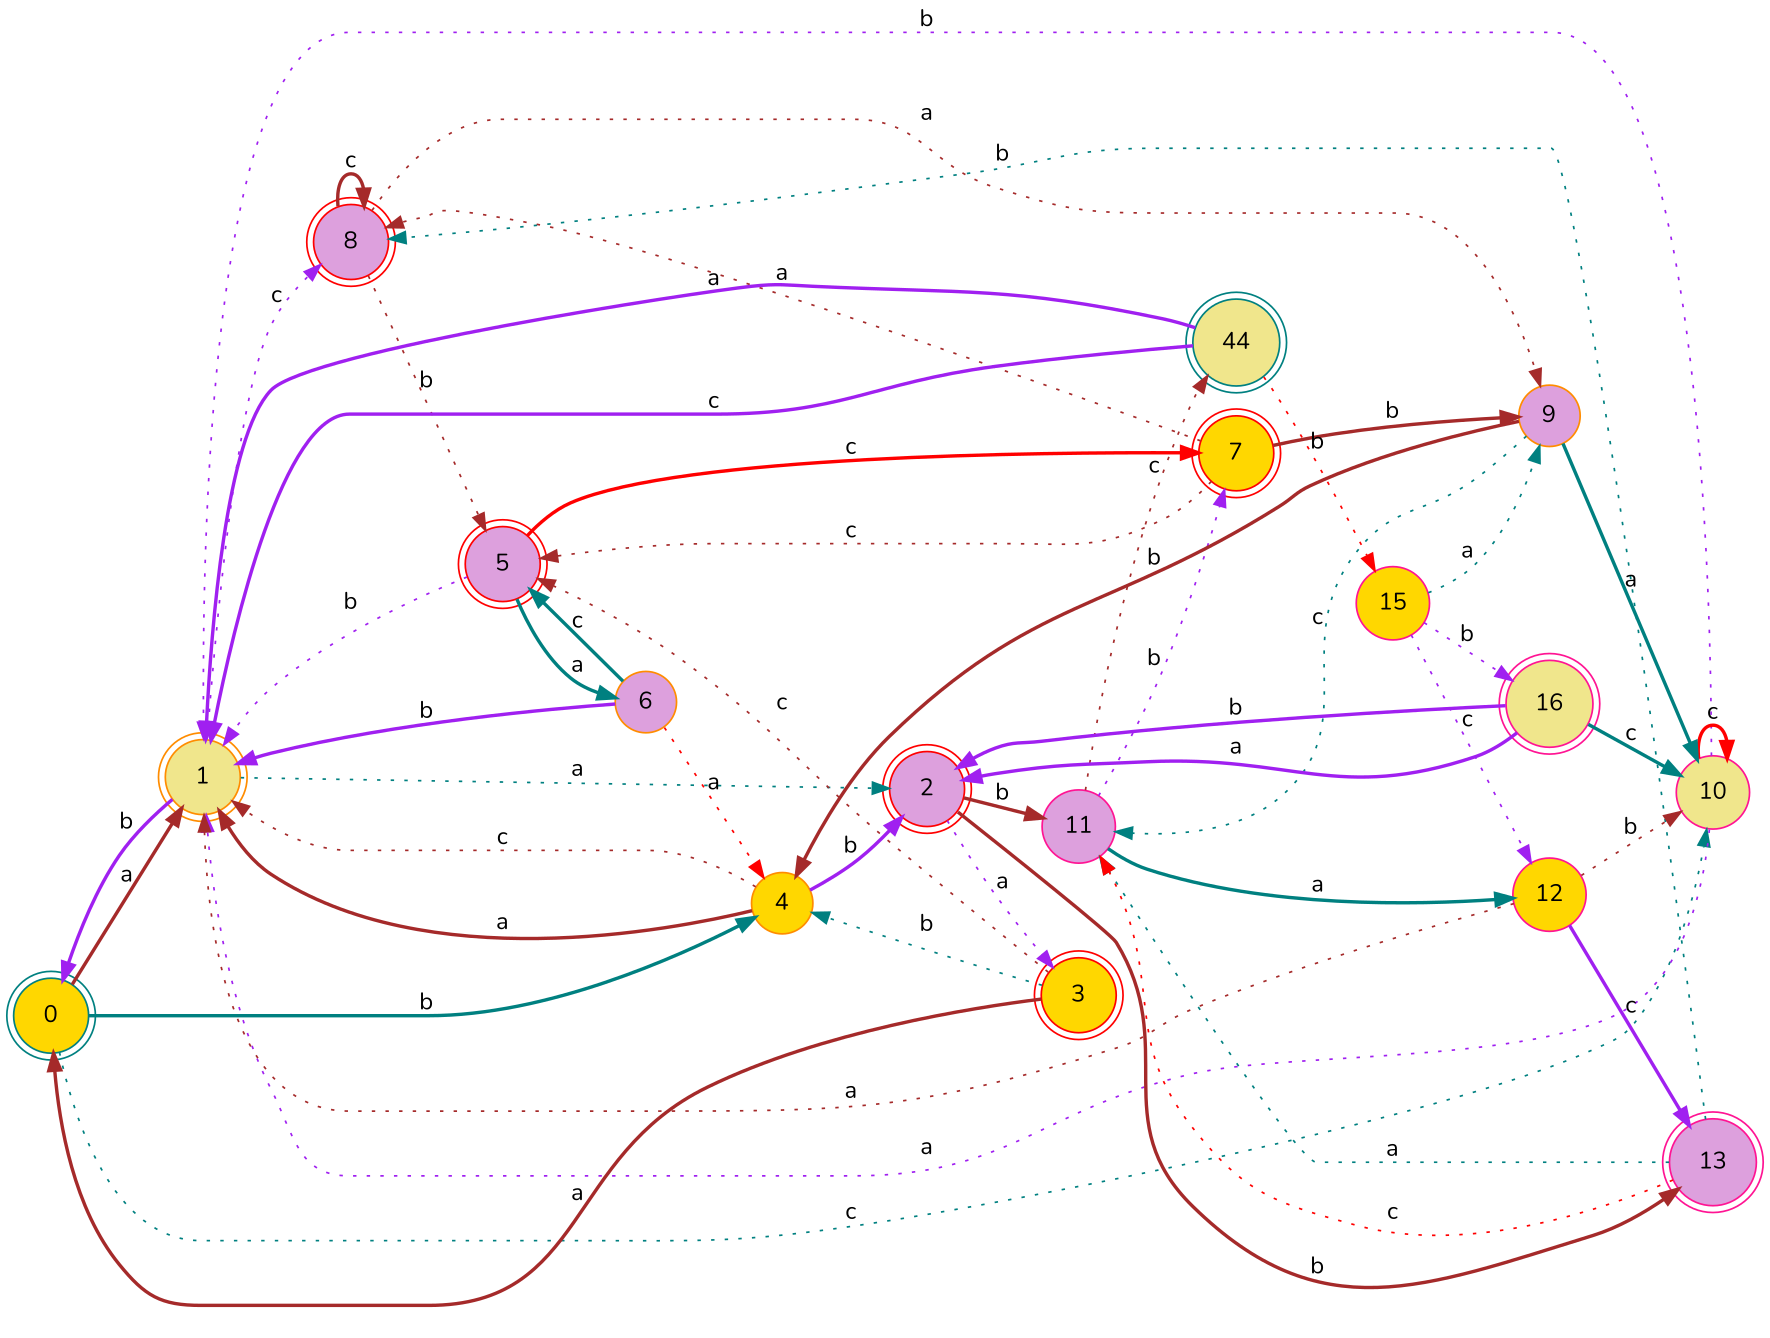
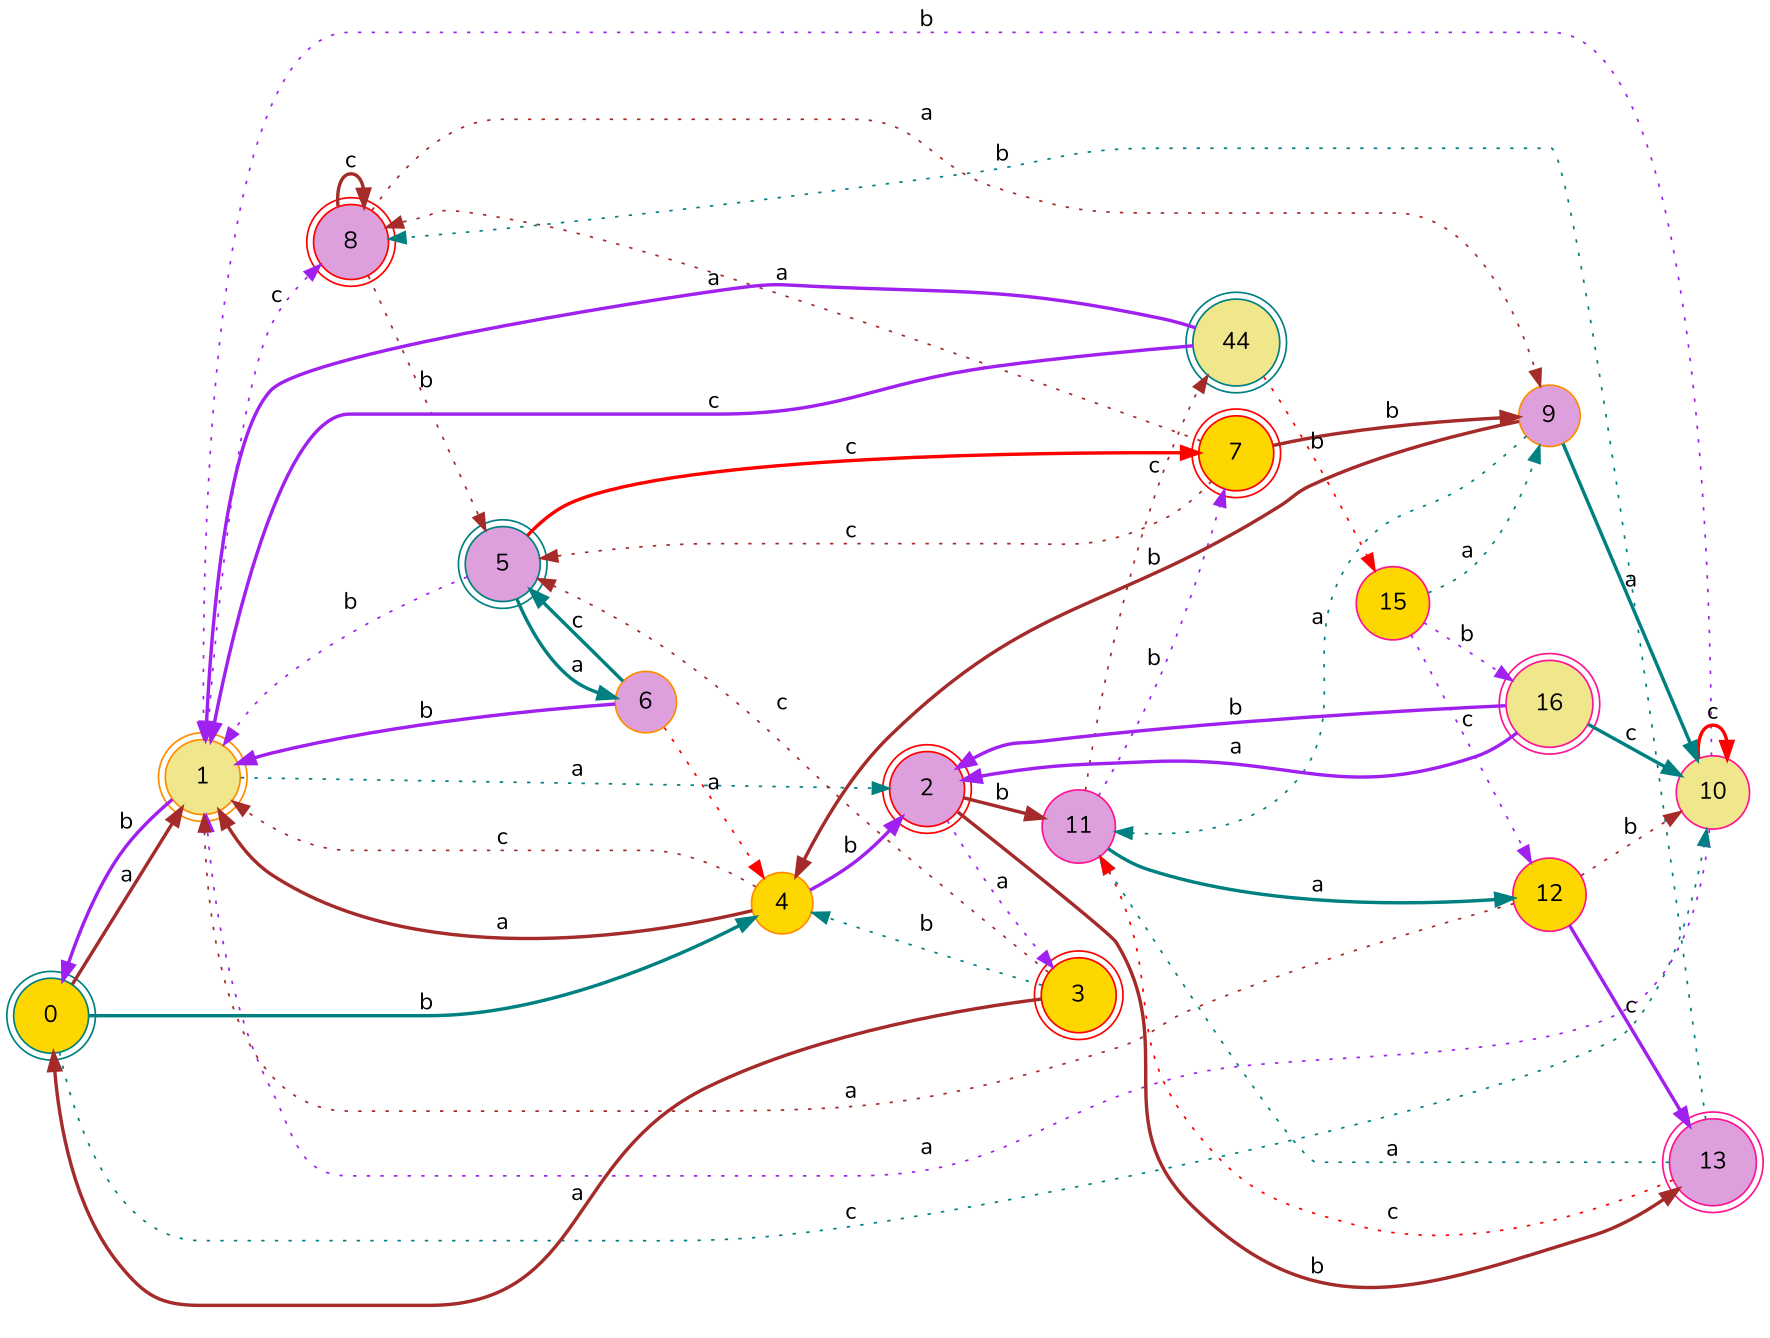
(503, 564) -> (503, 564)
(1318, 618) -> (1318, 618)
